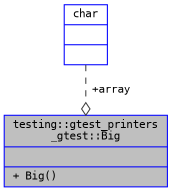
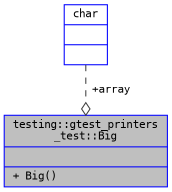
(86, 136) -> (86, 136)
